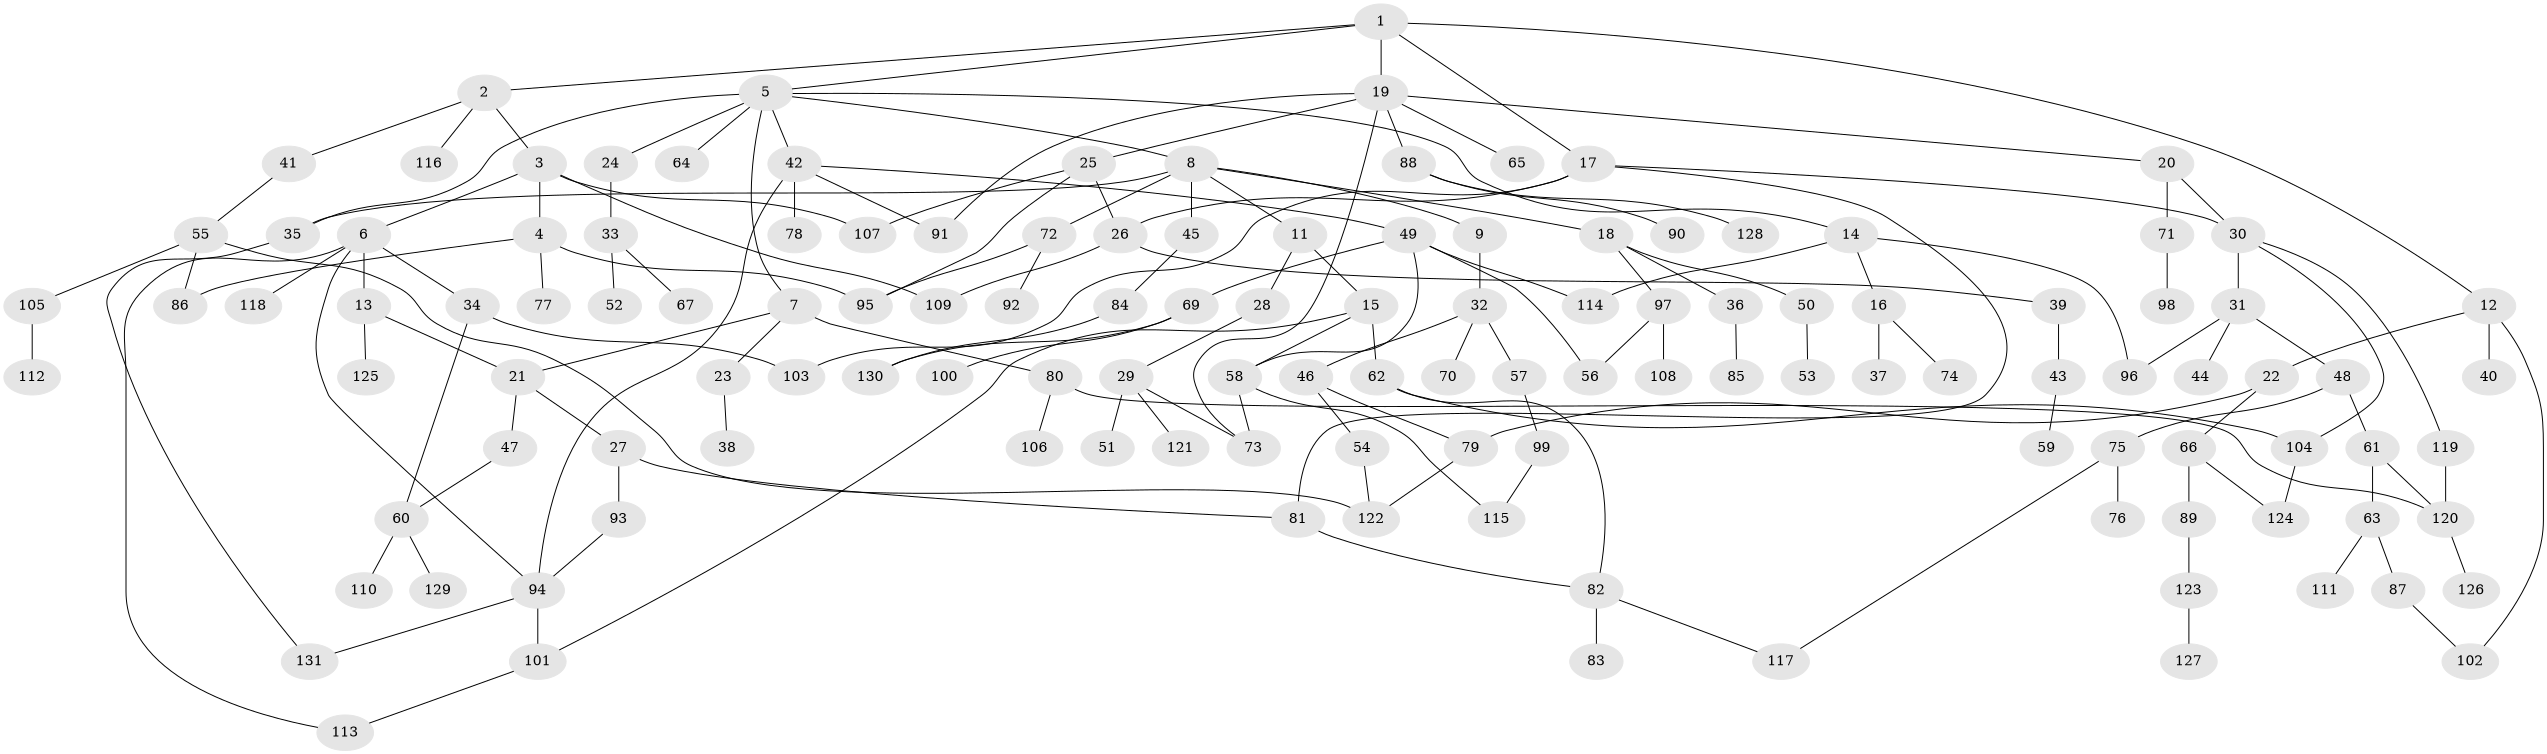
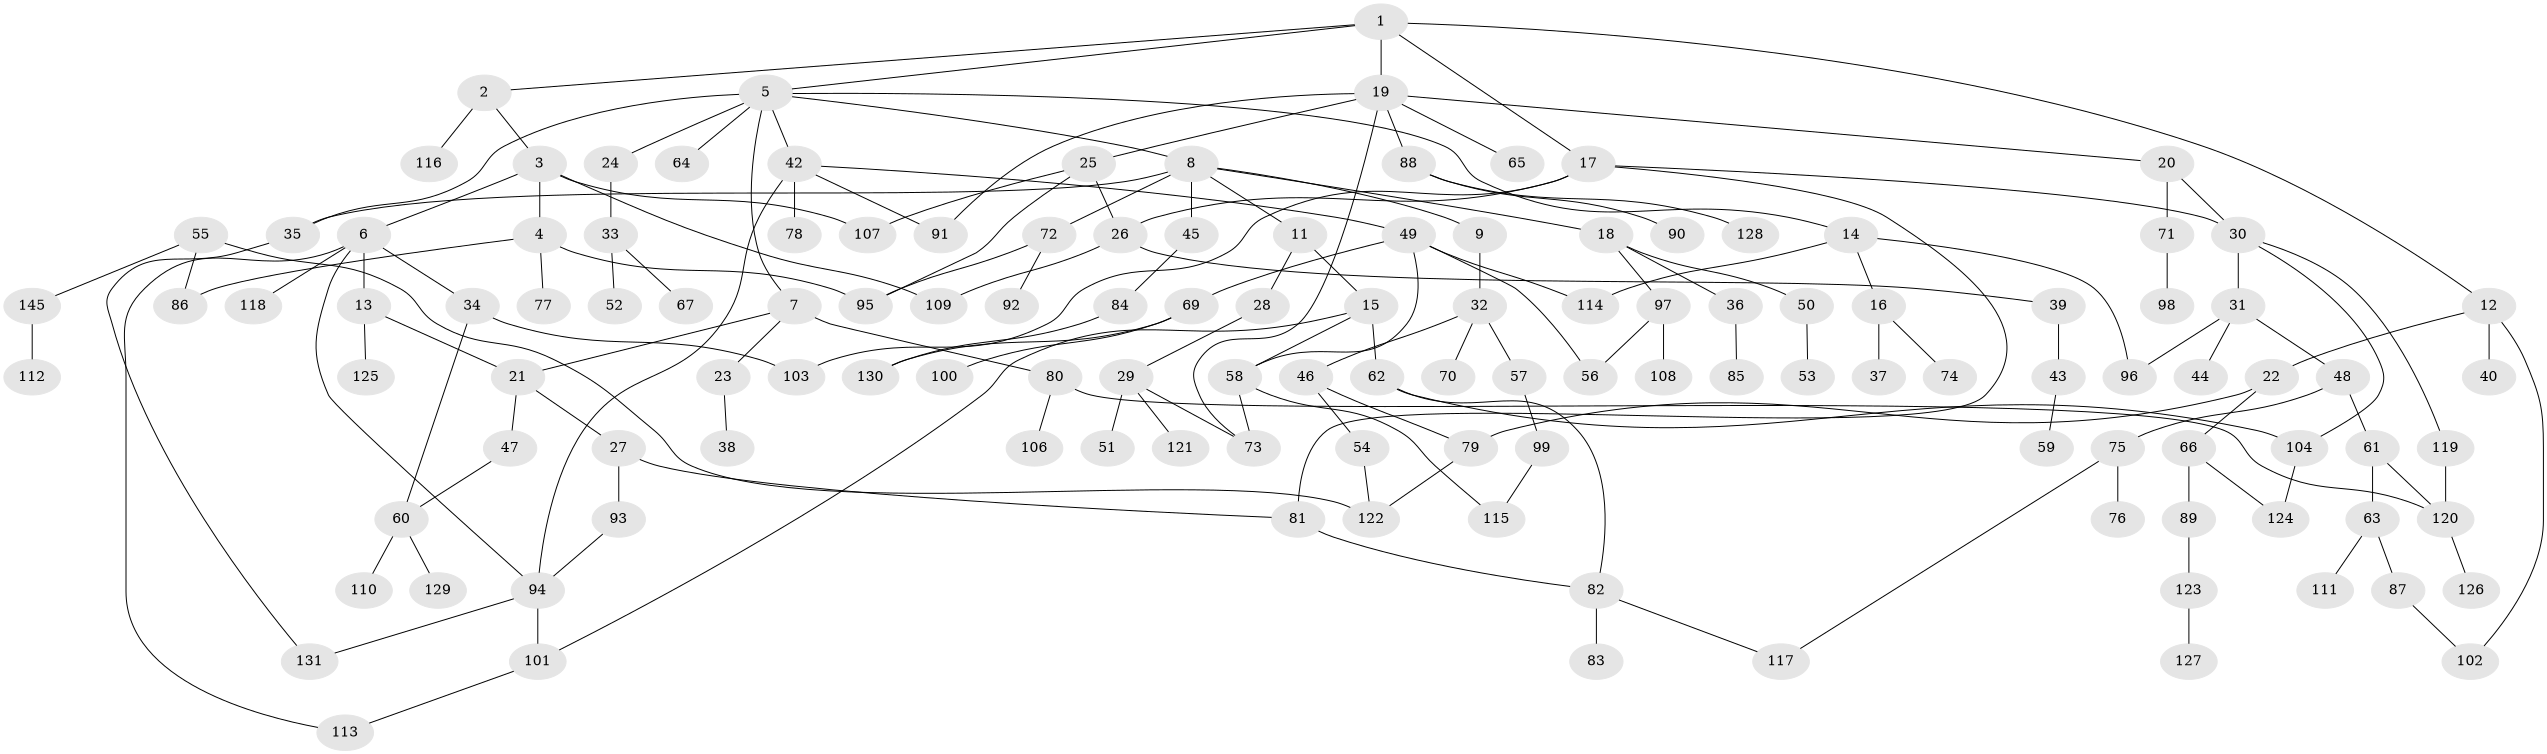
(289, 164) -> none
(32, 306) -> (32, 306)
